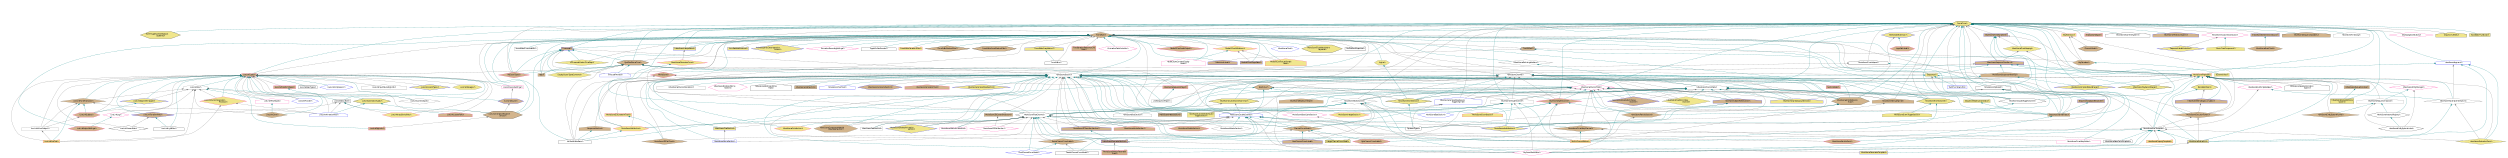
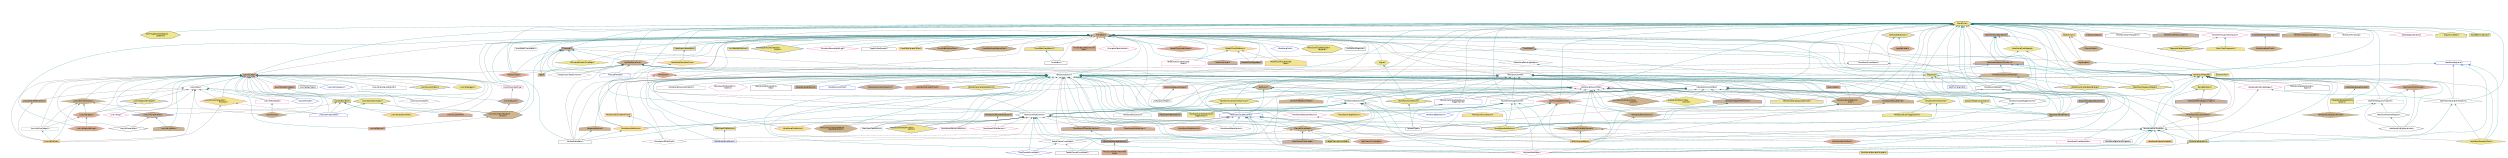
(2214, 26) -> (2281, 25)
(570, 75) -> (570, 75)
(2144, 81) -> (2401, 81)
(2414, 87) -> (2414, 87)
none -> (34, 101)
(342, 101) -> (342, 101)
(1633, 101) -> (1633, 101)
(101, 122) -> (86, 122)
(169, 129) -> (169, 129)
(1289, 137) -> none
(664, 142) -> (664, 142)
(1063, 142) -> (1063, 142)
